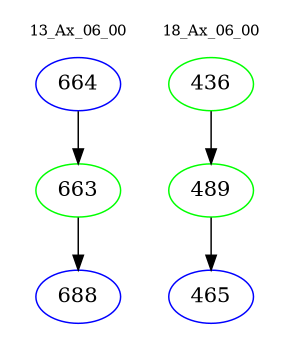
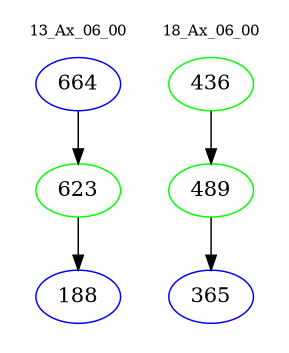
(78, 190) -> (78, 190)
(78, 297) -> (78, 297)
(211, 297) -> (211, 297)
